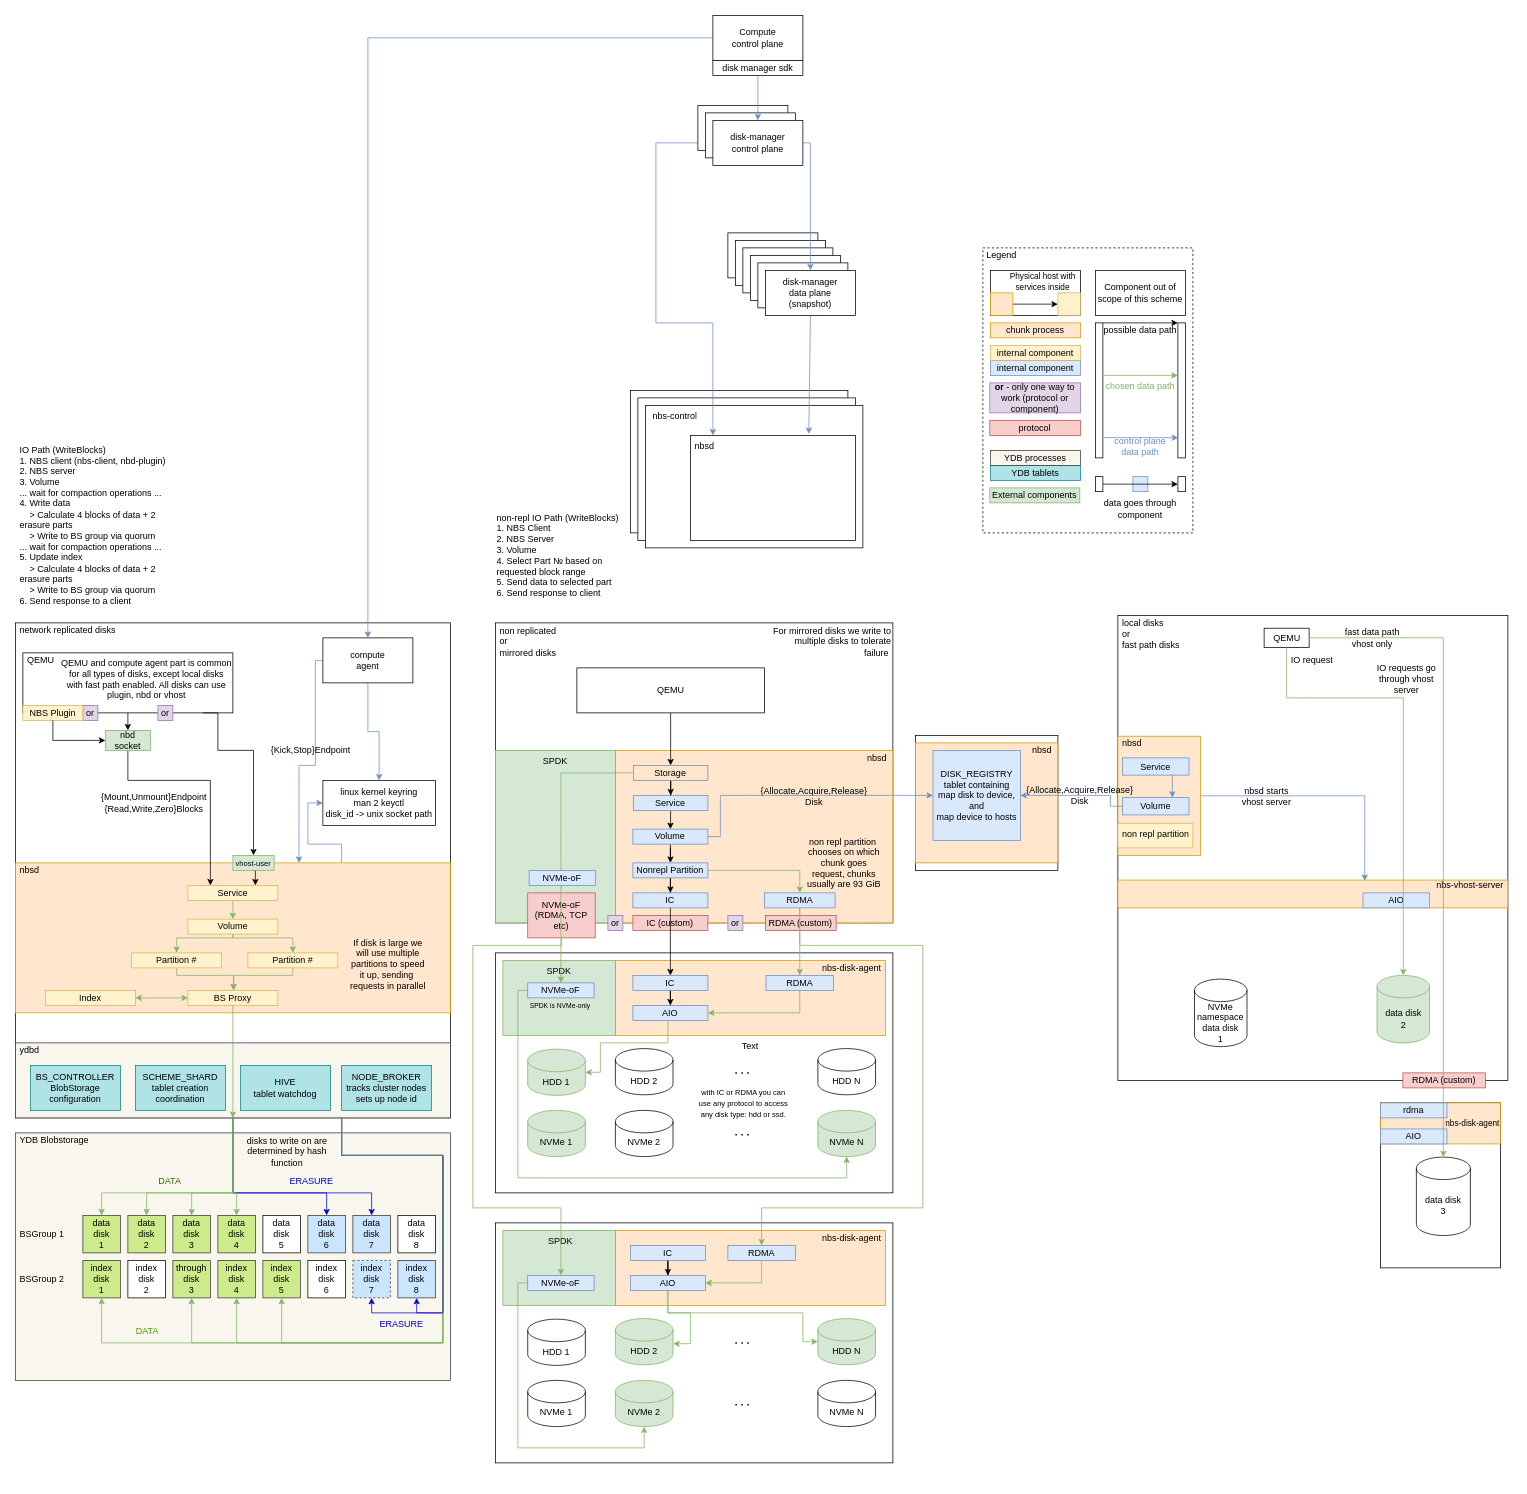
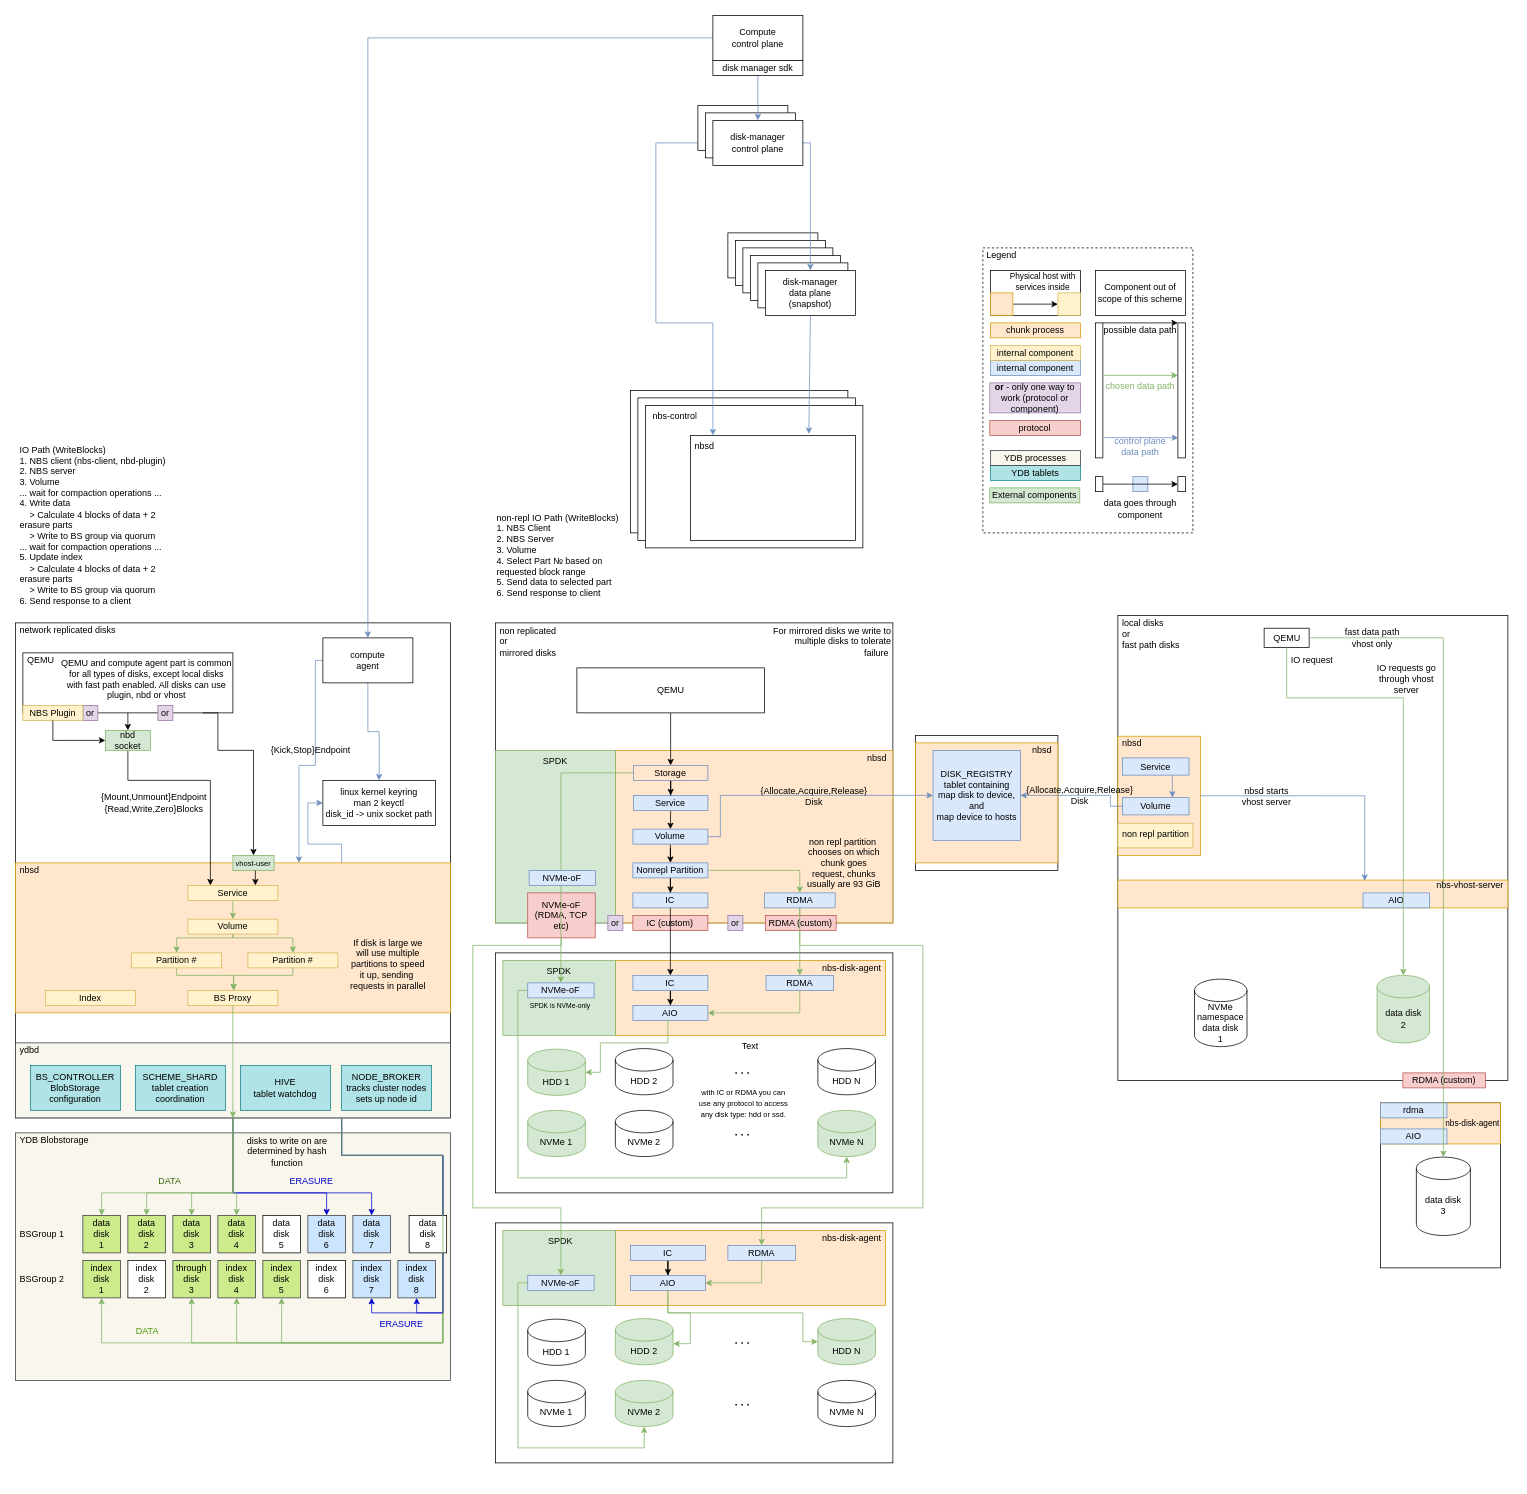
(141, 998) -> none
(417, 1234) -> (428, 1234)
(372, 1279) -> (372, 1279)
